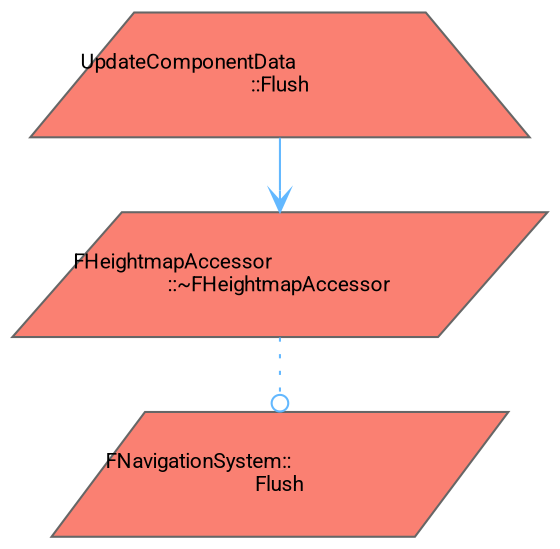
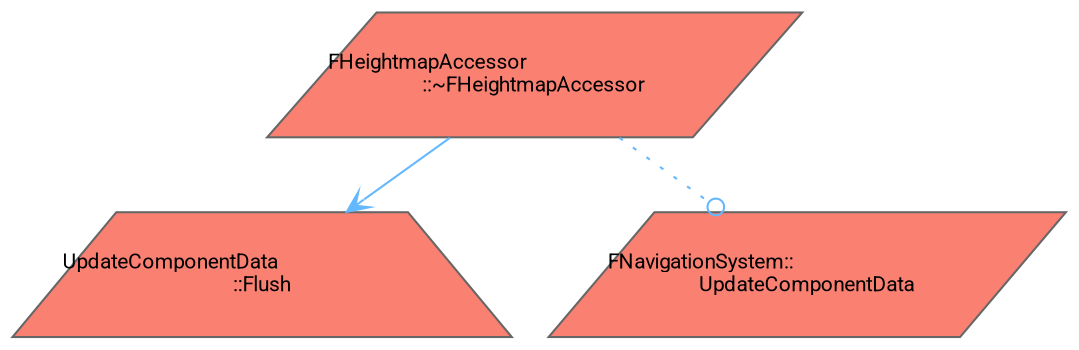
(280, 164) -> (407, 169)
(280, 474) -> (807, 275)
